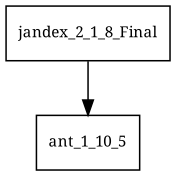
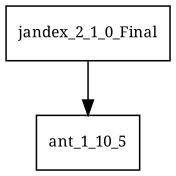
(88, 33) -> (88, 33)
